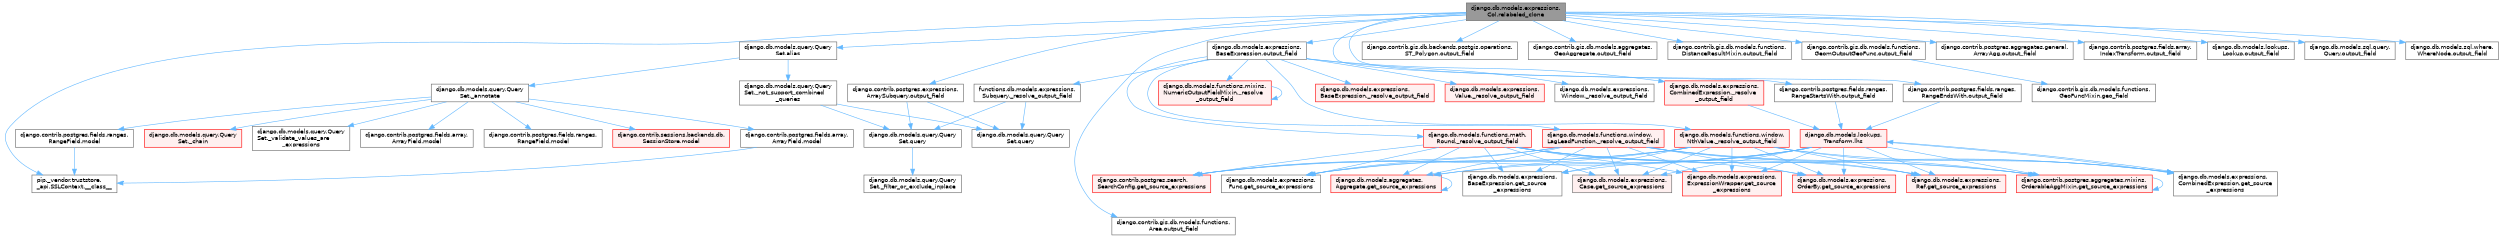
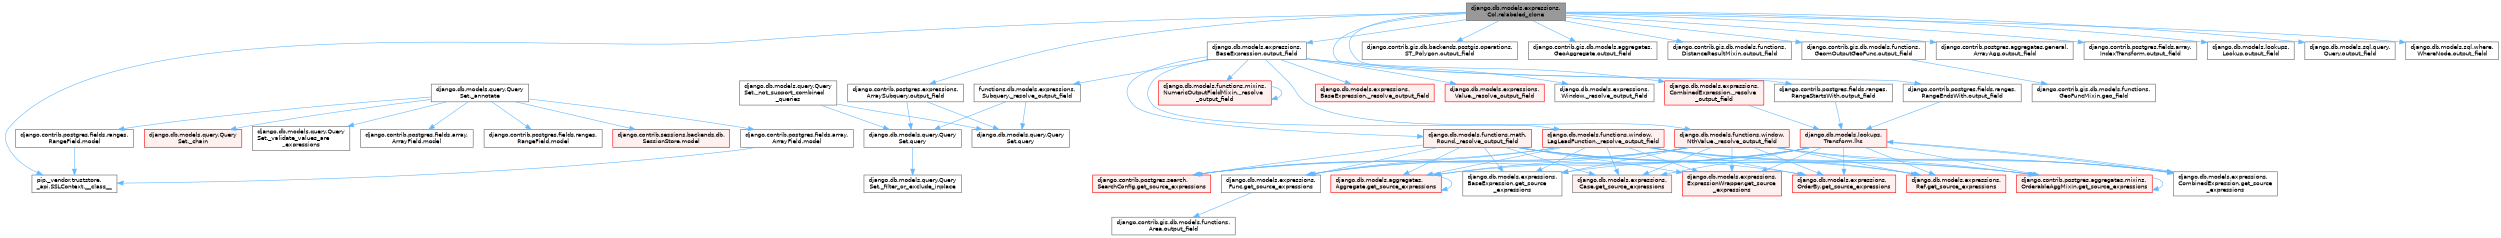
(1208, 40) -> (1225, 204)
(788, 51) -> none
